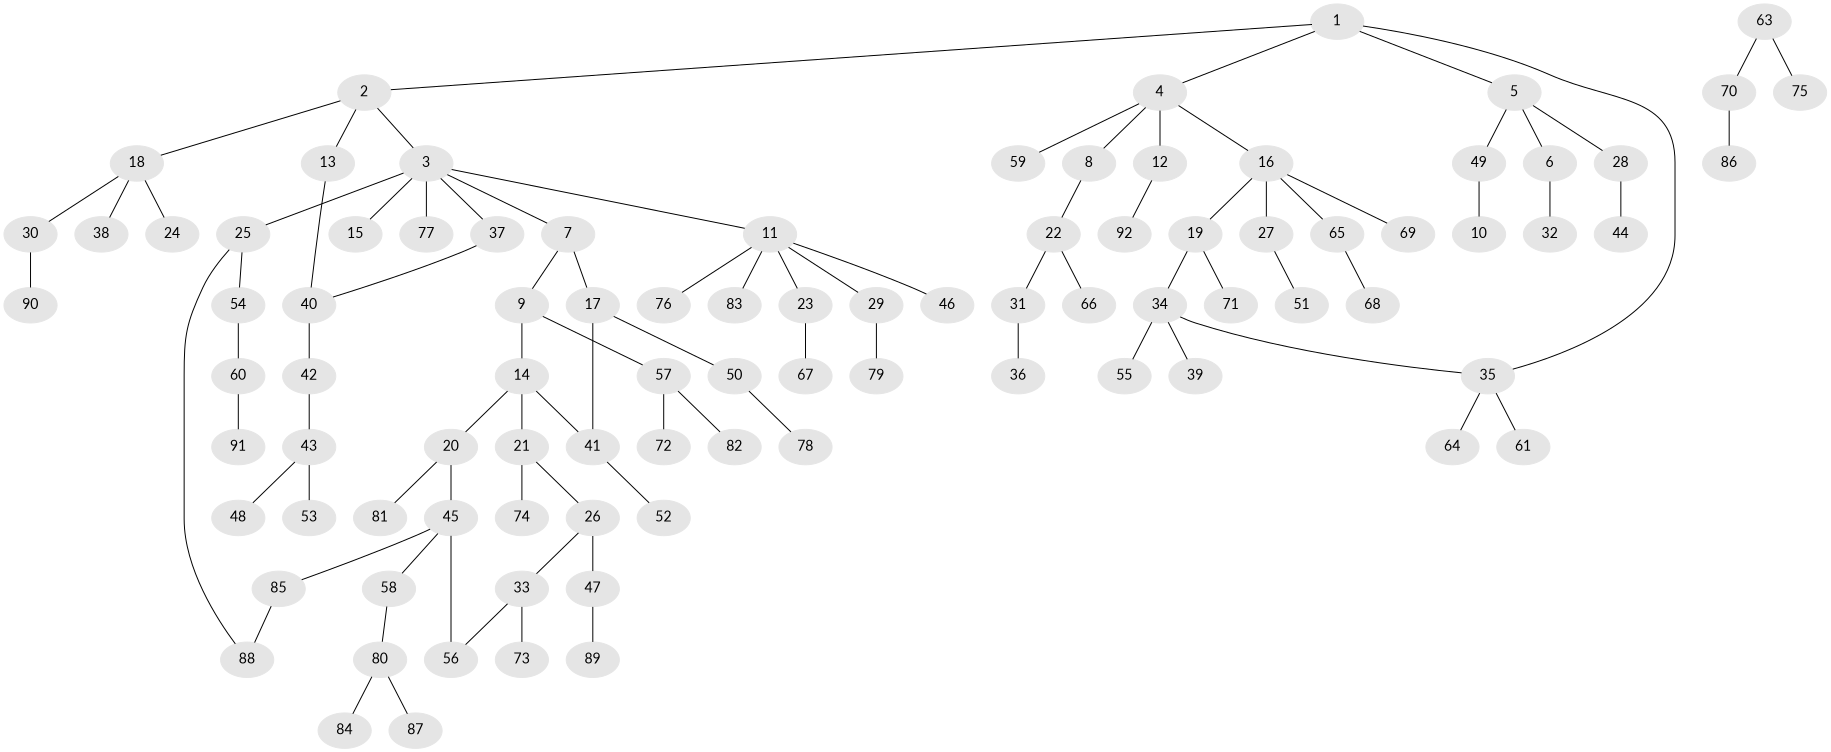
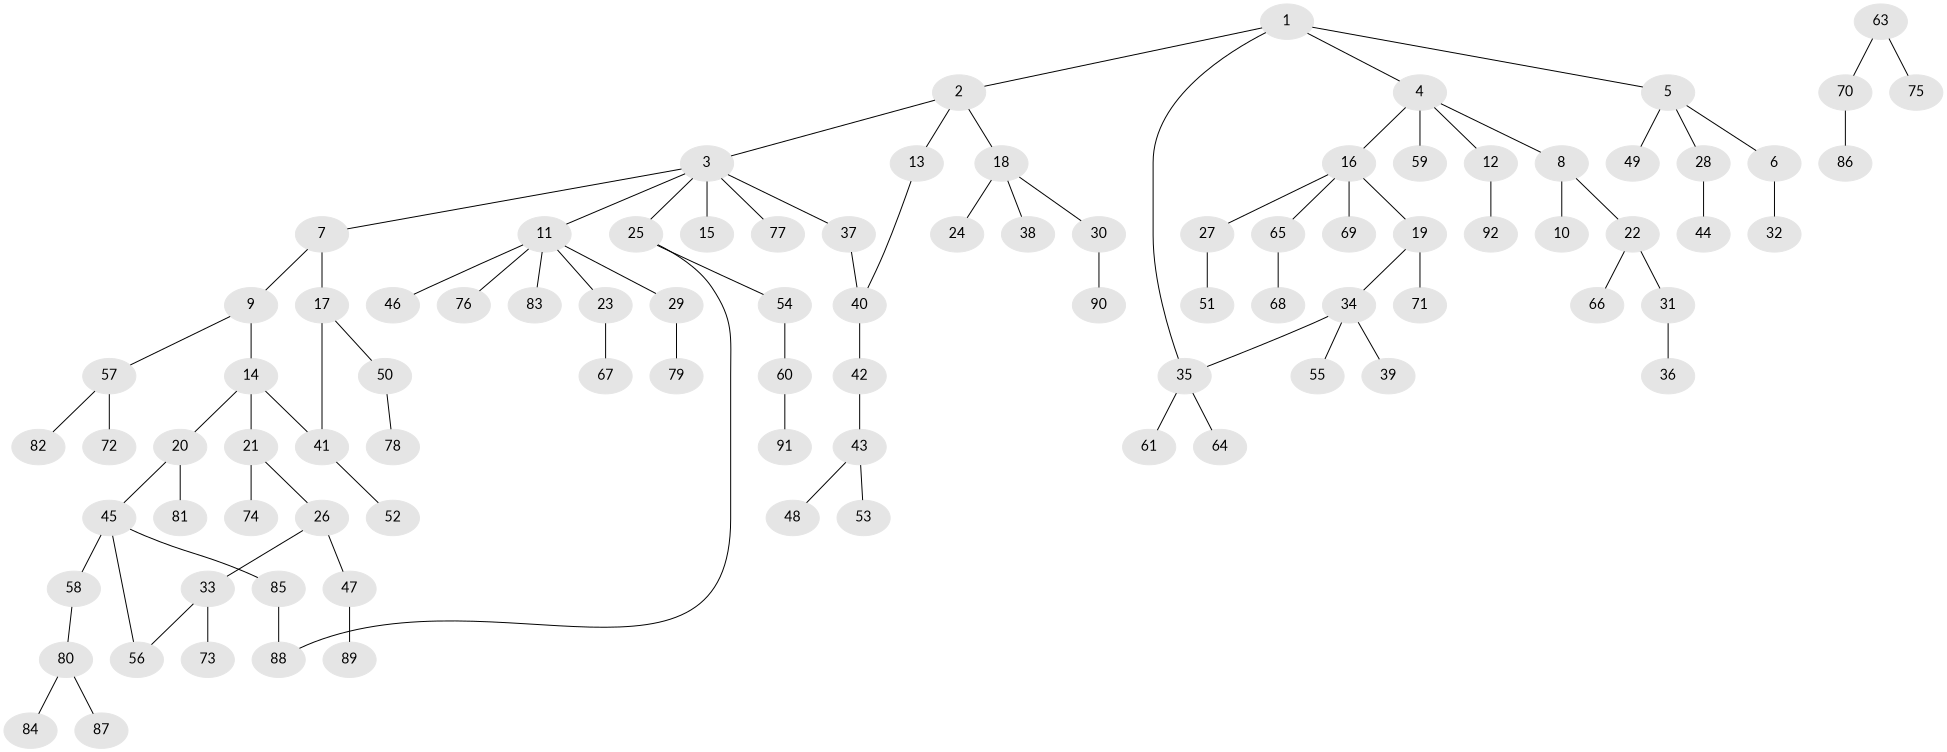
(1479, 199) -> (1562, 199)
